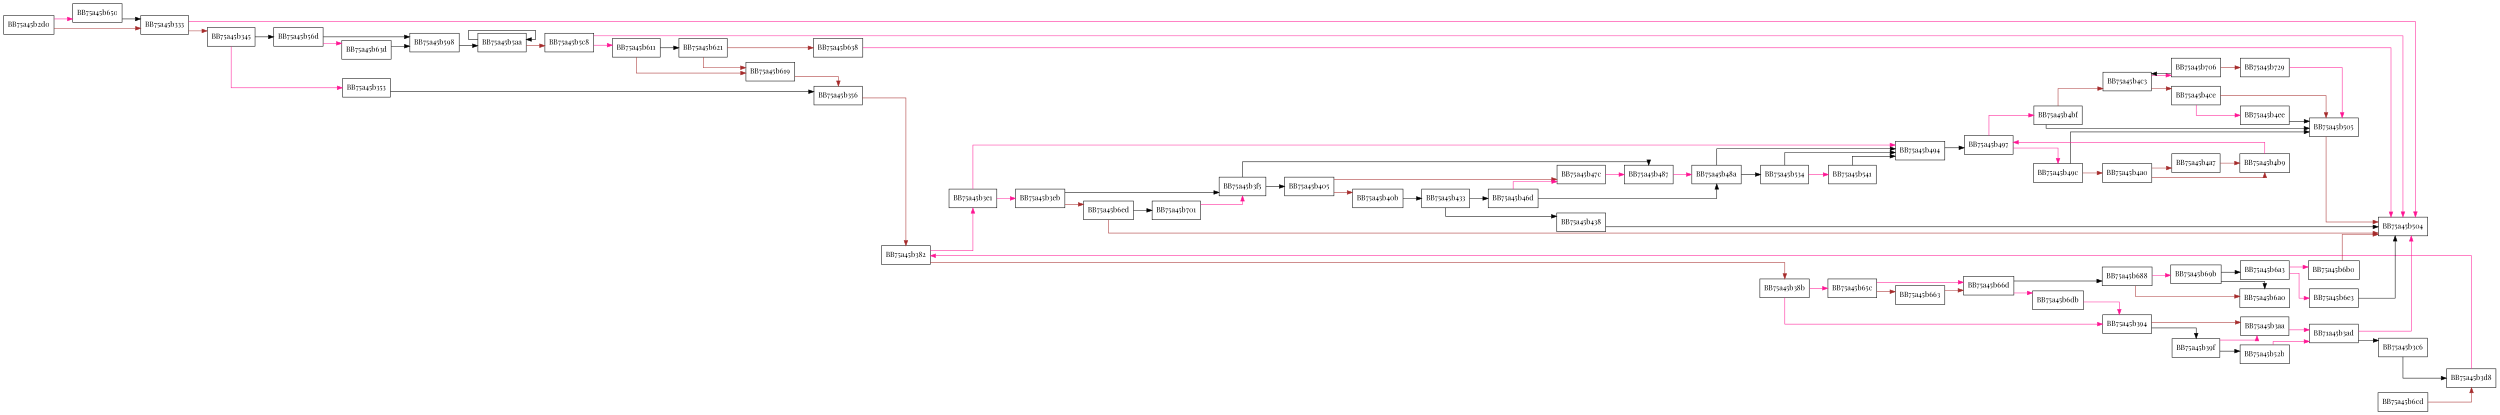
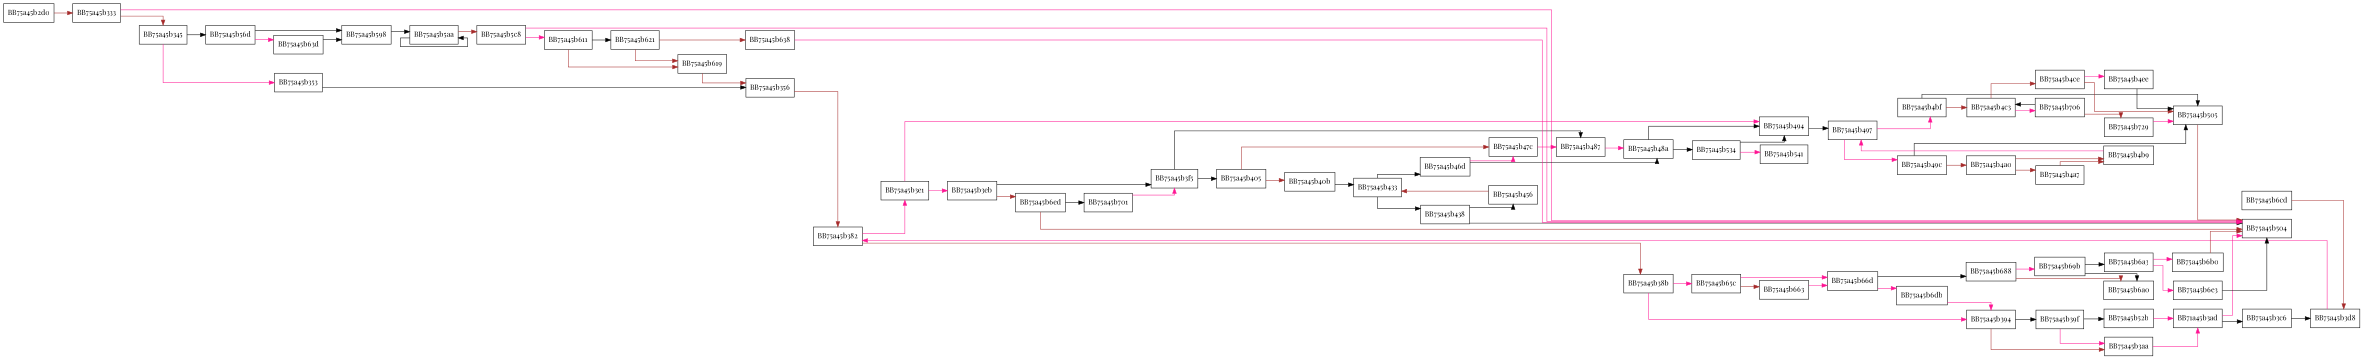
(97, 13) -> none
(1867, 156) -> none
none -> (1513, 195)
(1952, 290) -> (1815, 285)
